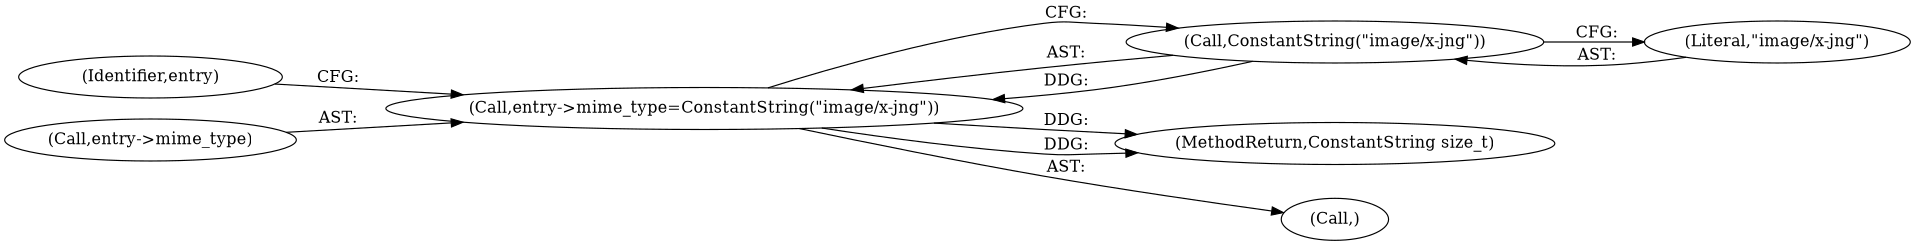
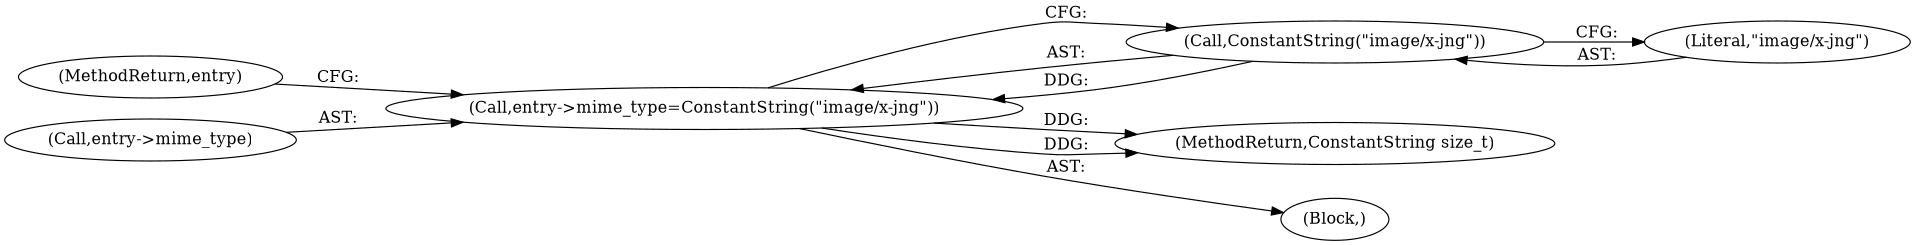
(150, 77) -> (150, 77)
(1335, 219) -> (1335, 219)
